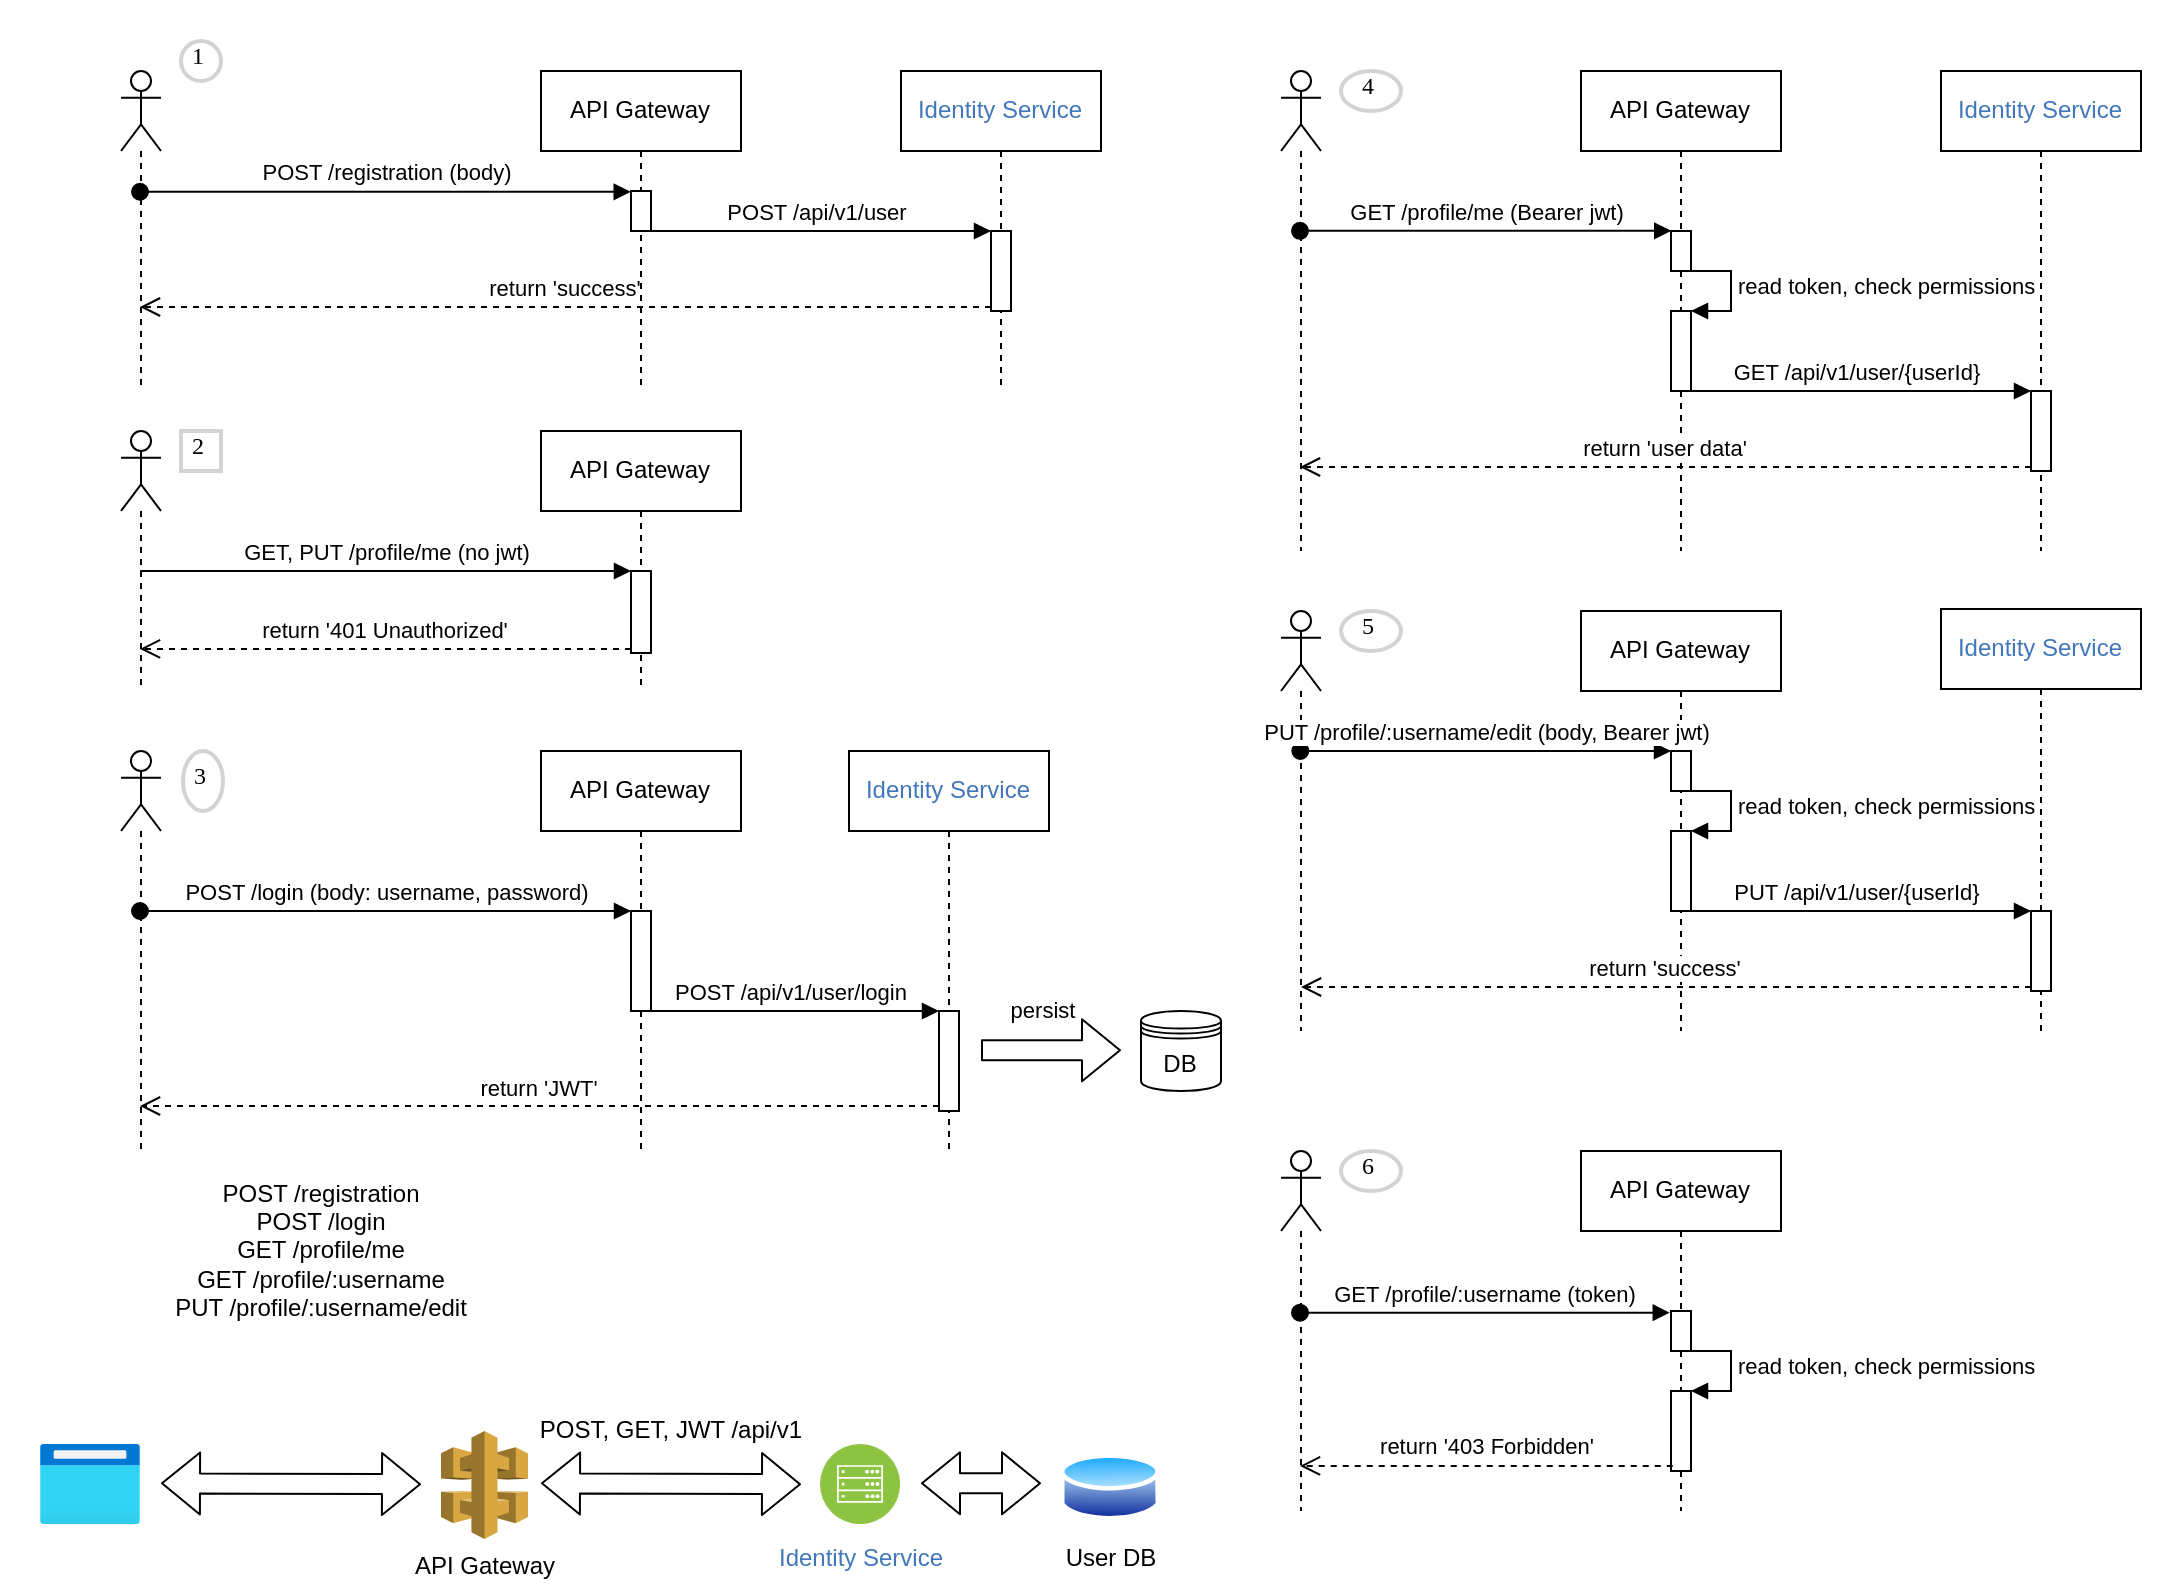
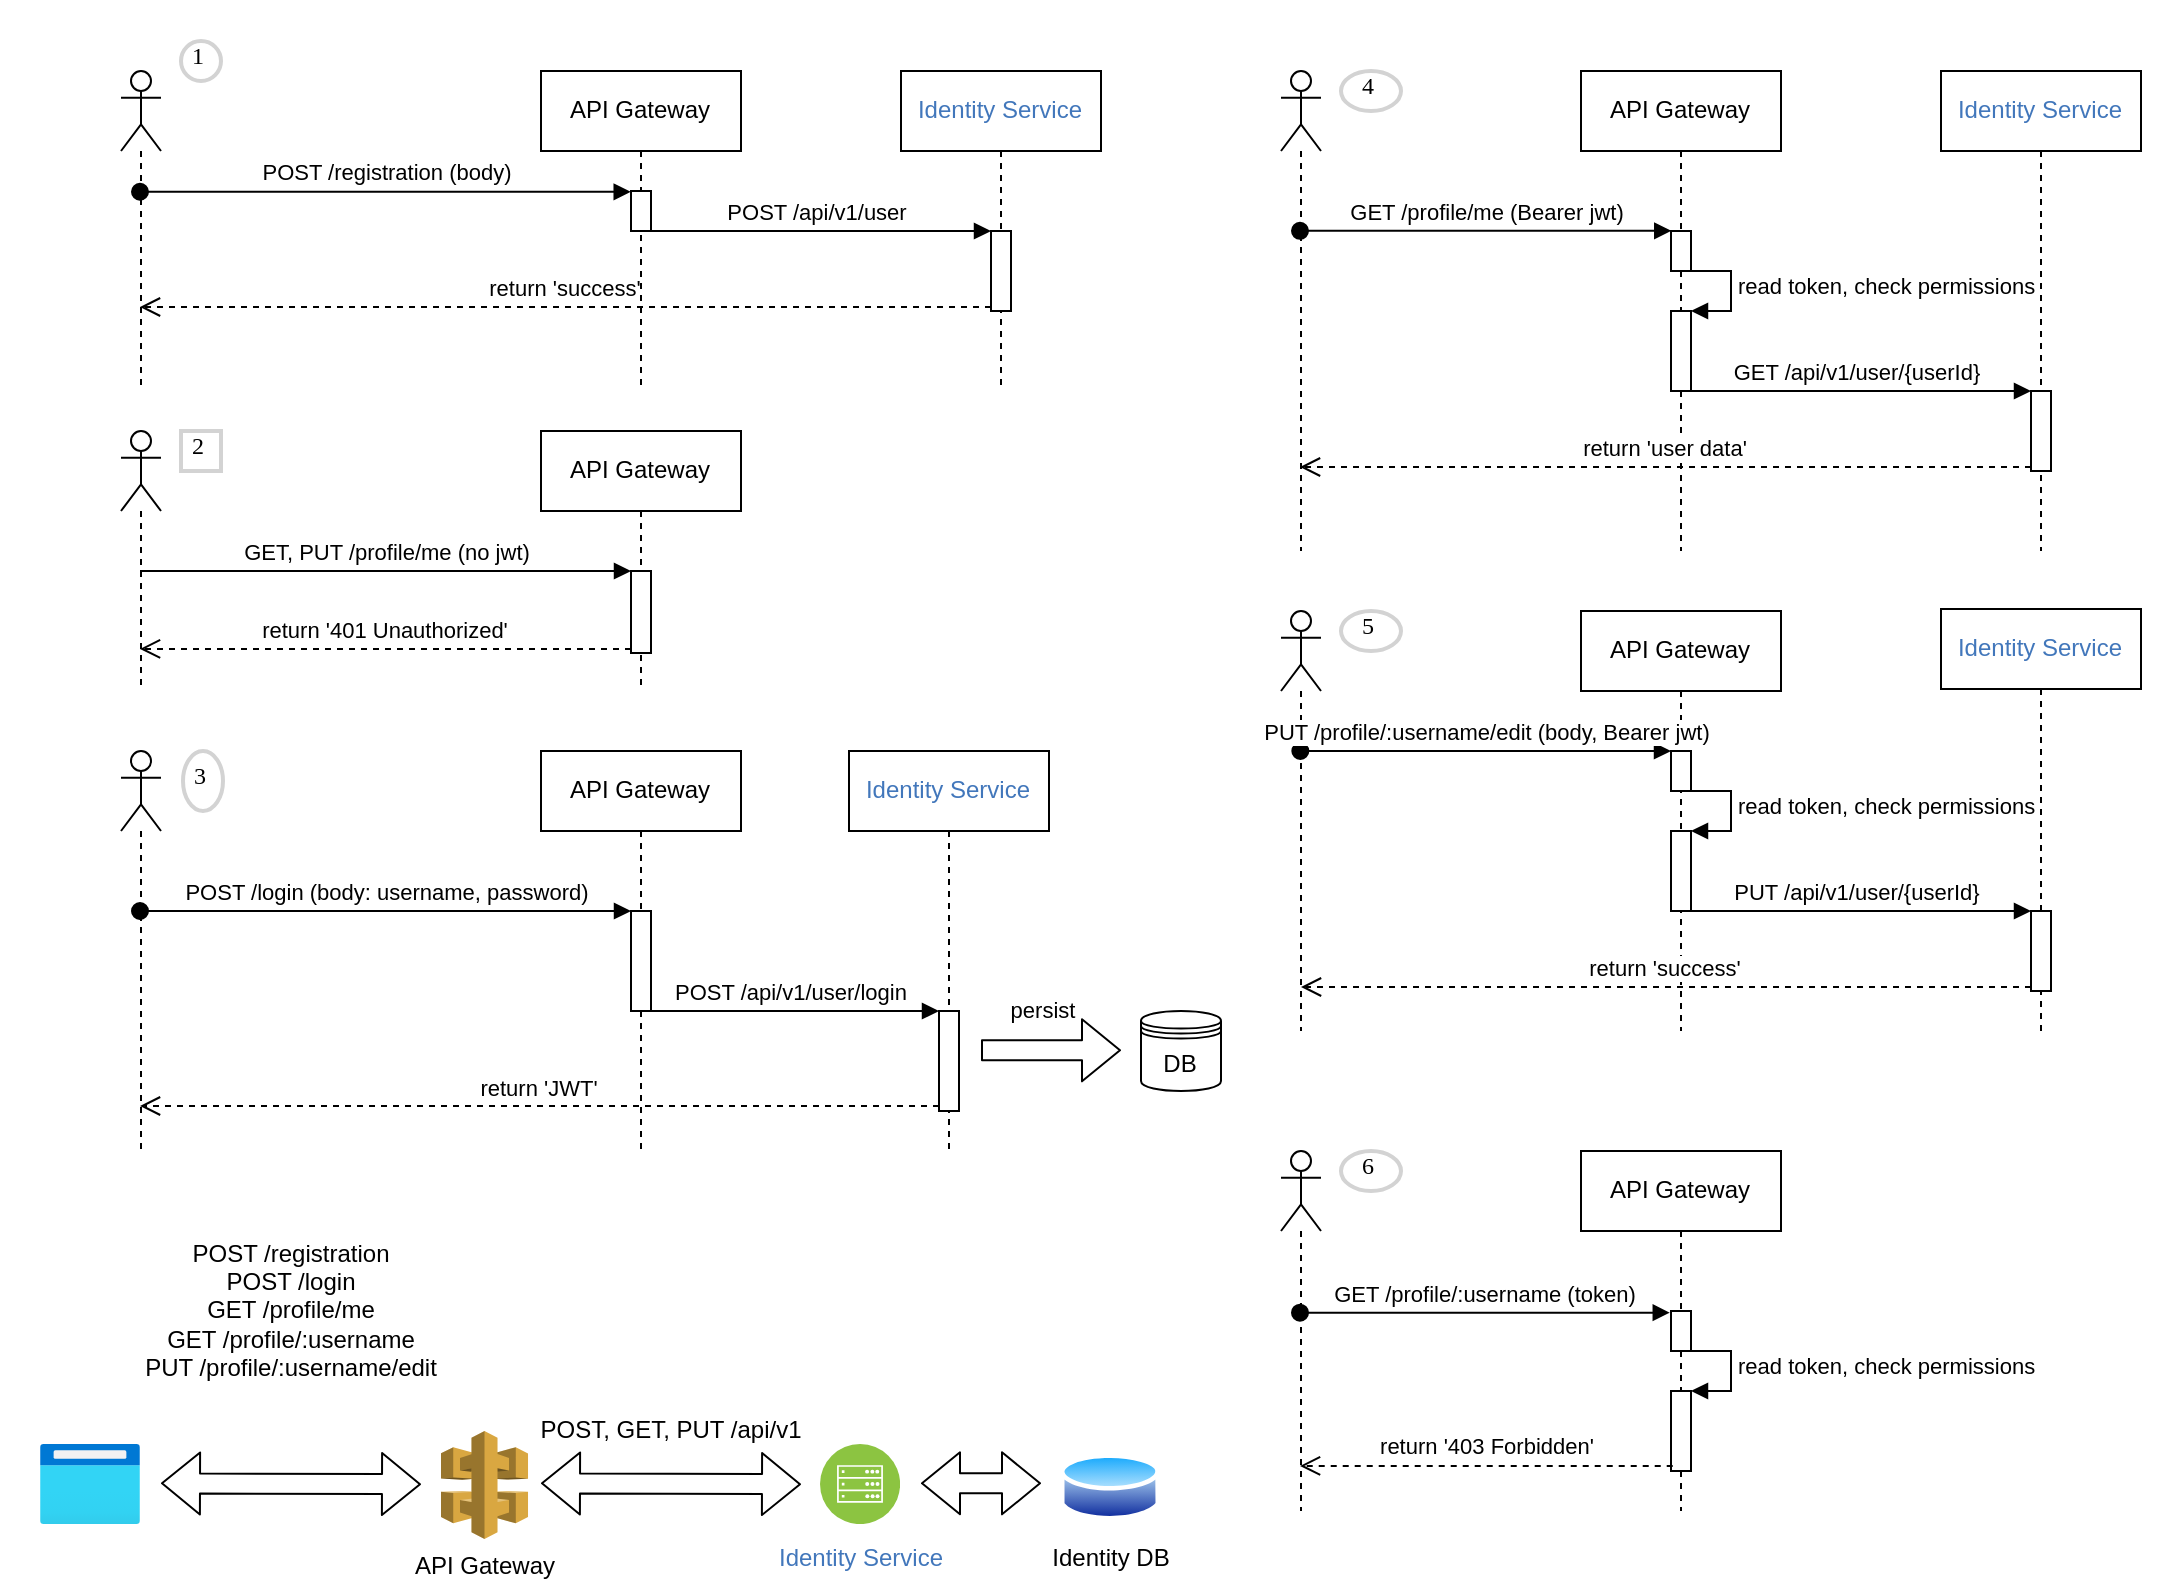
(321, 1251) -> (291, 1311)
(672, 1431) -> (672, 1431)
(1112, 1559) -> (1112, 1559)
